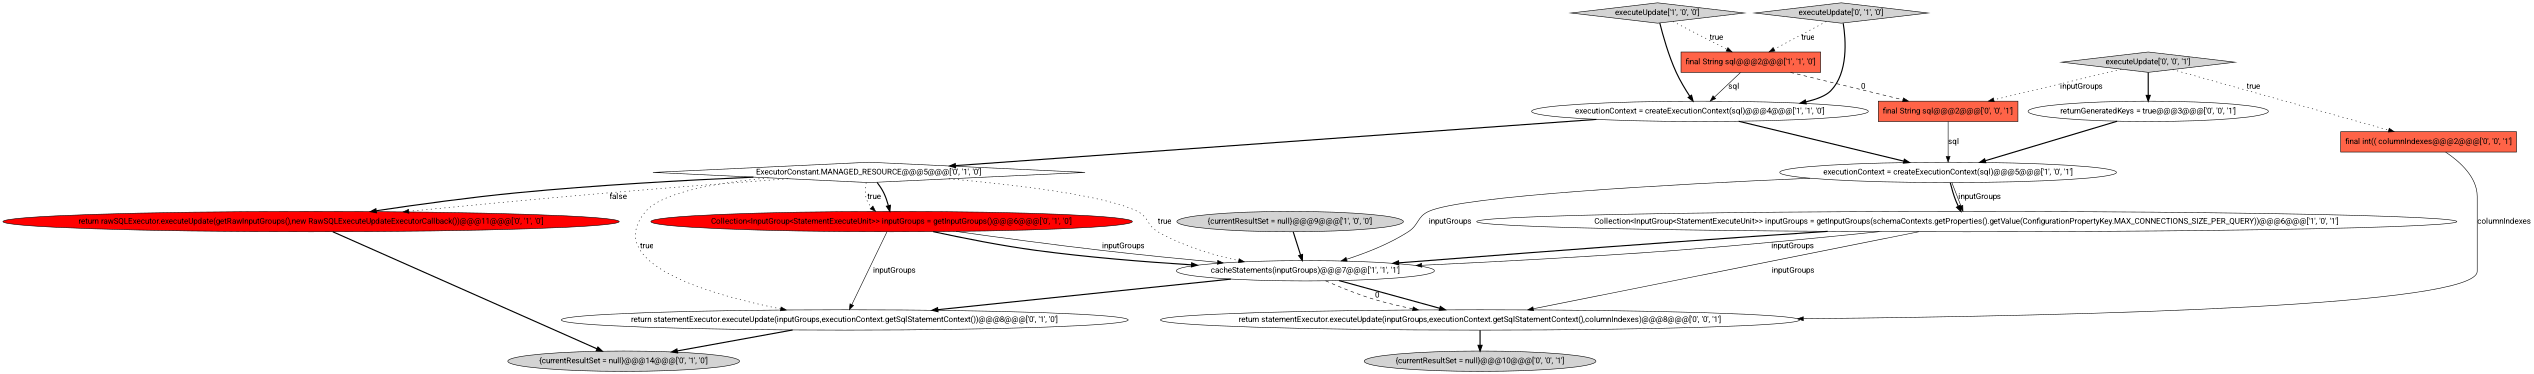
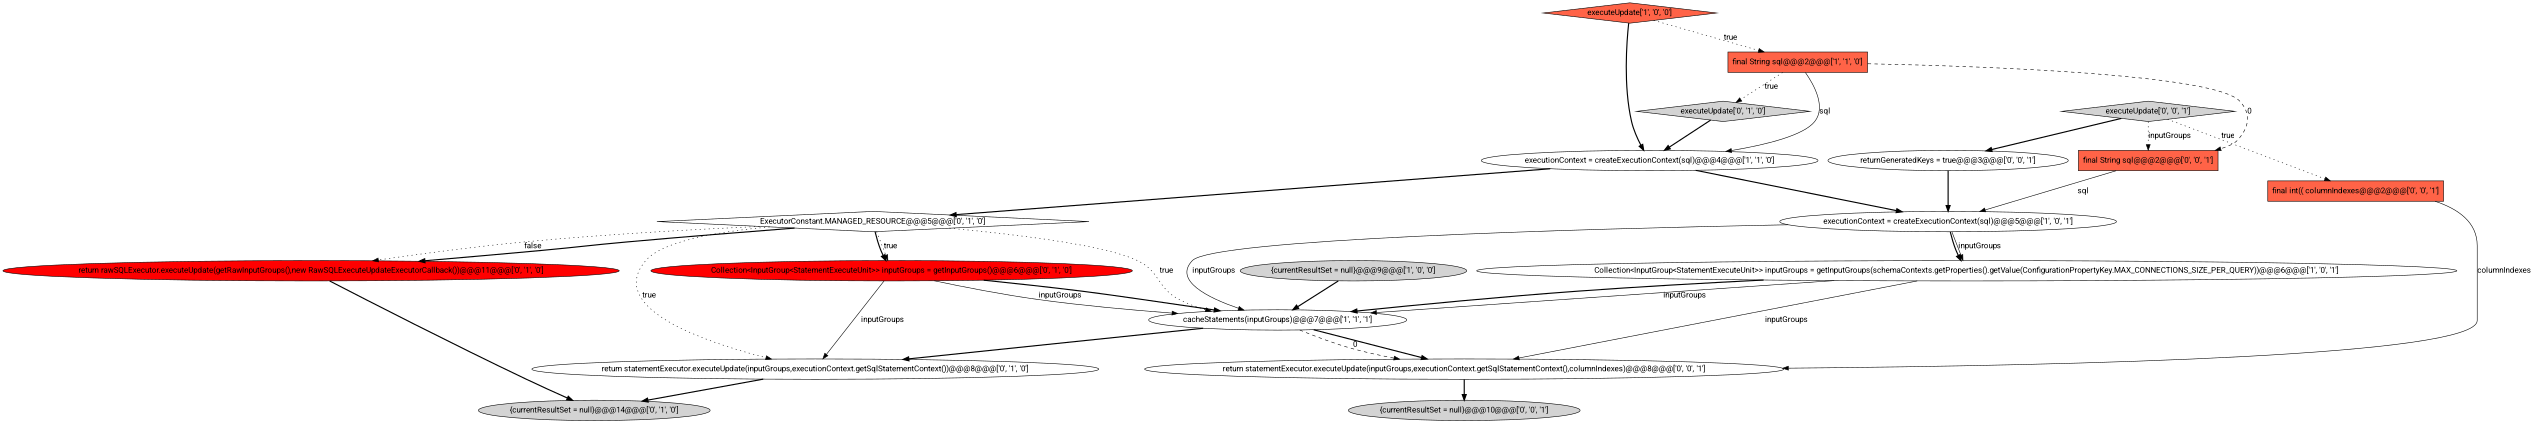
(1658, 13) -> (1630, 13)
(1800, 35) -> (1762, 86)
